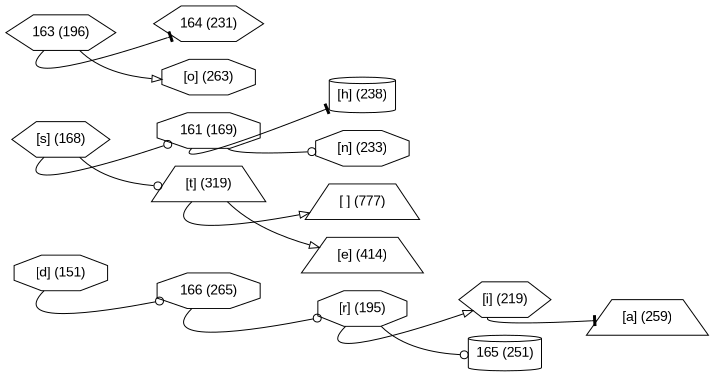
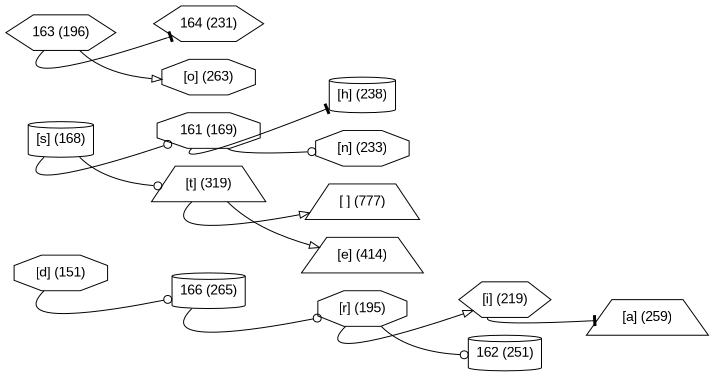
(61, 139) -> (61, 139)
(209, 291) -> (209, 291)
(505, 353) -> (505, 353)
